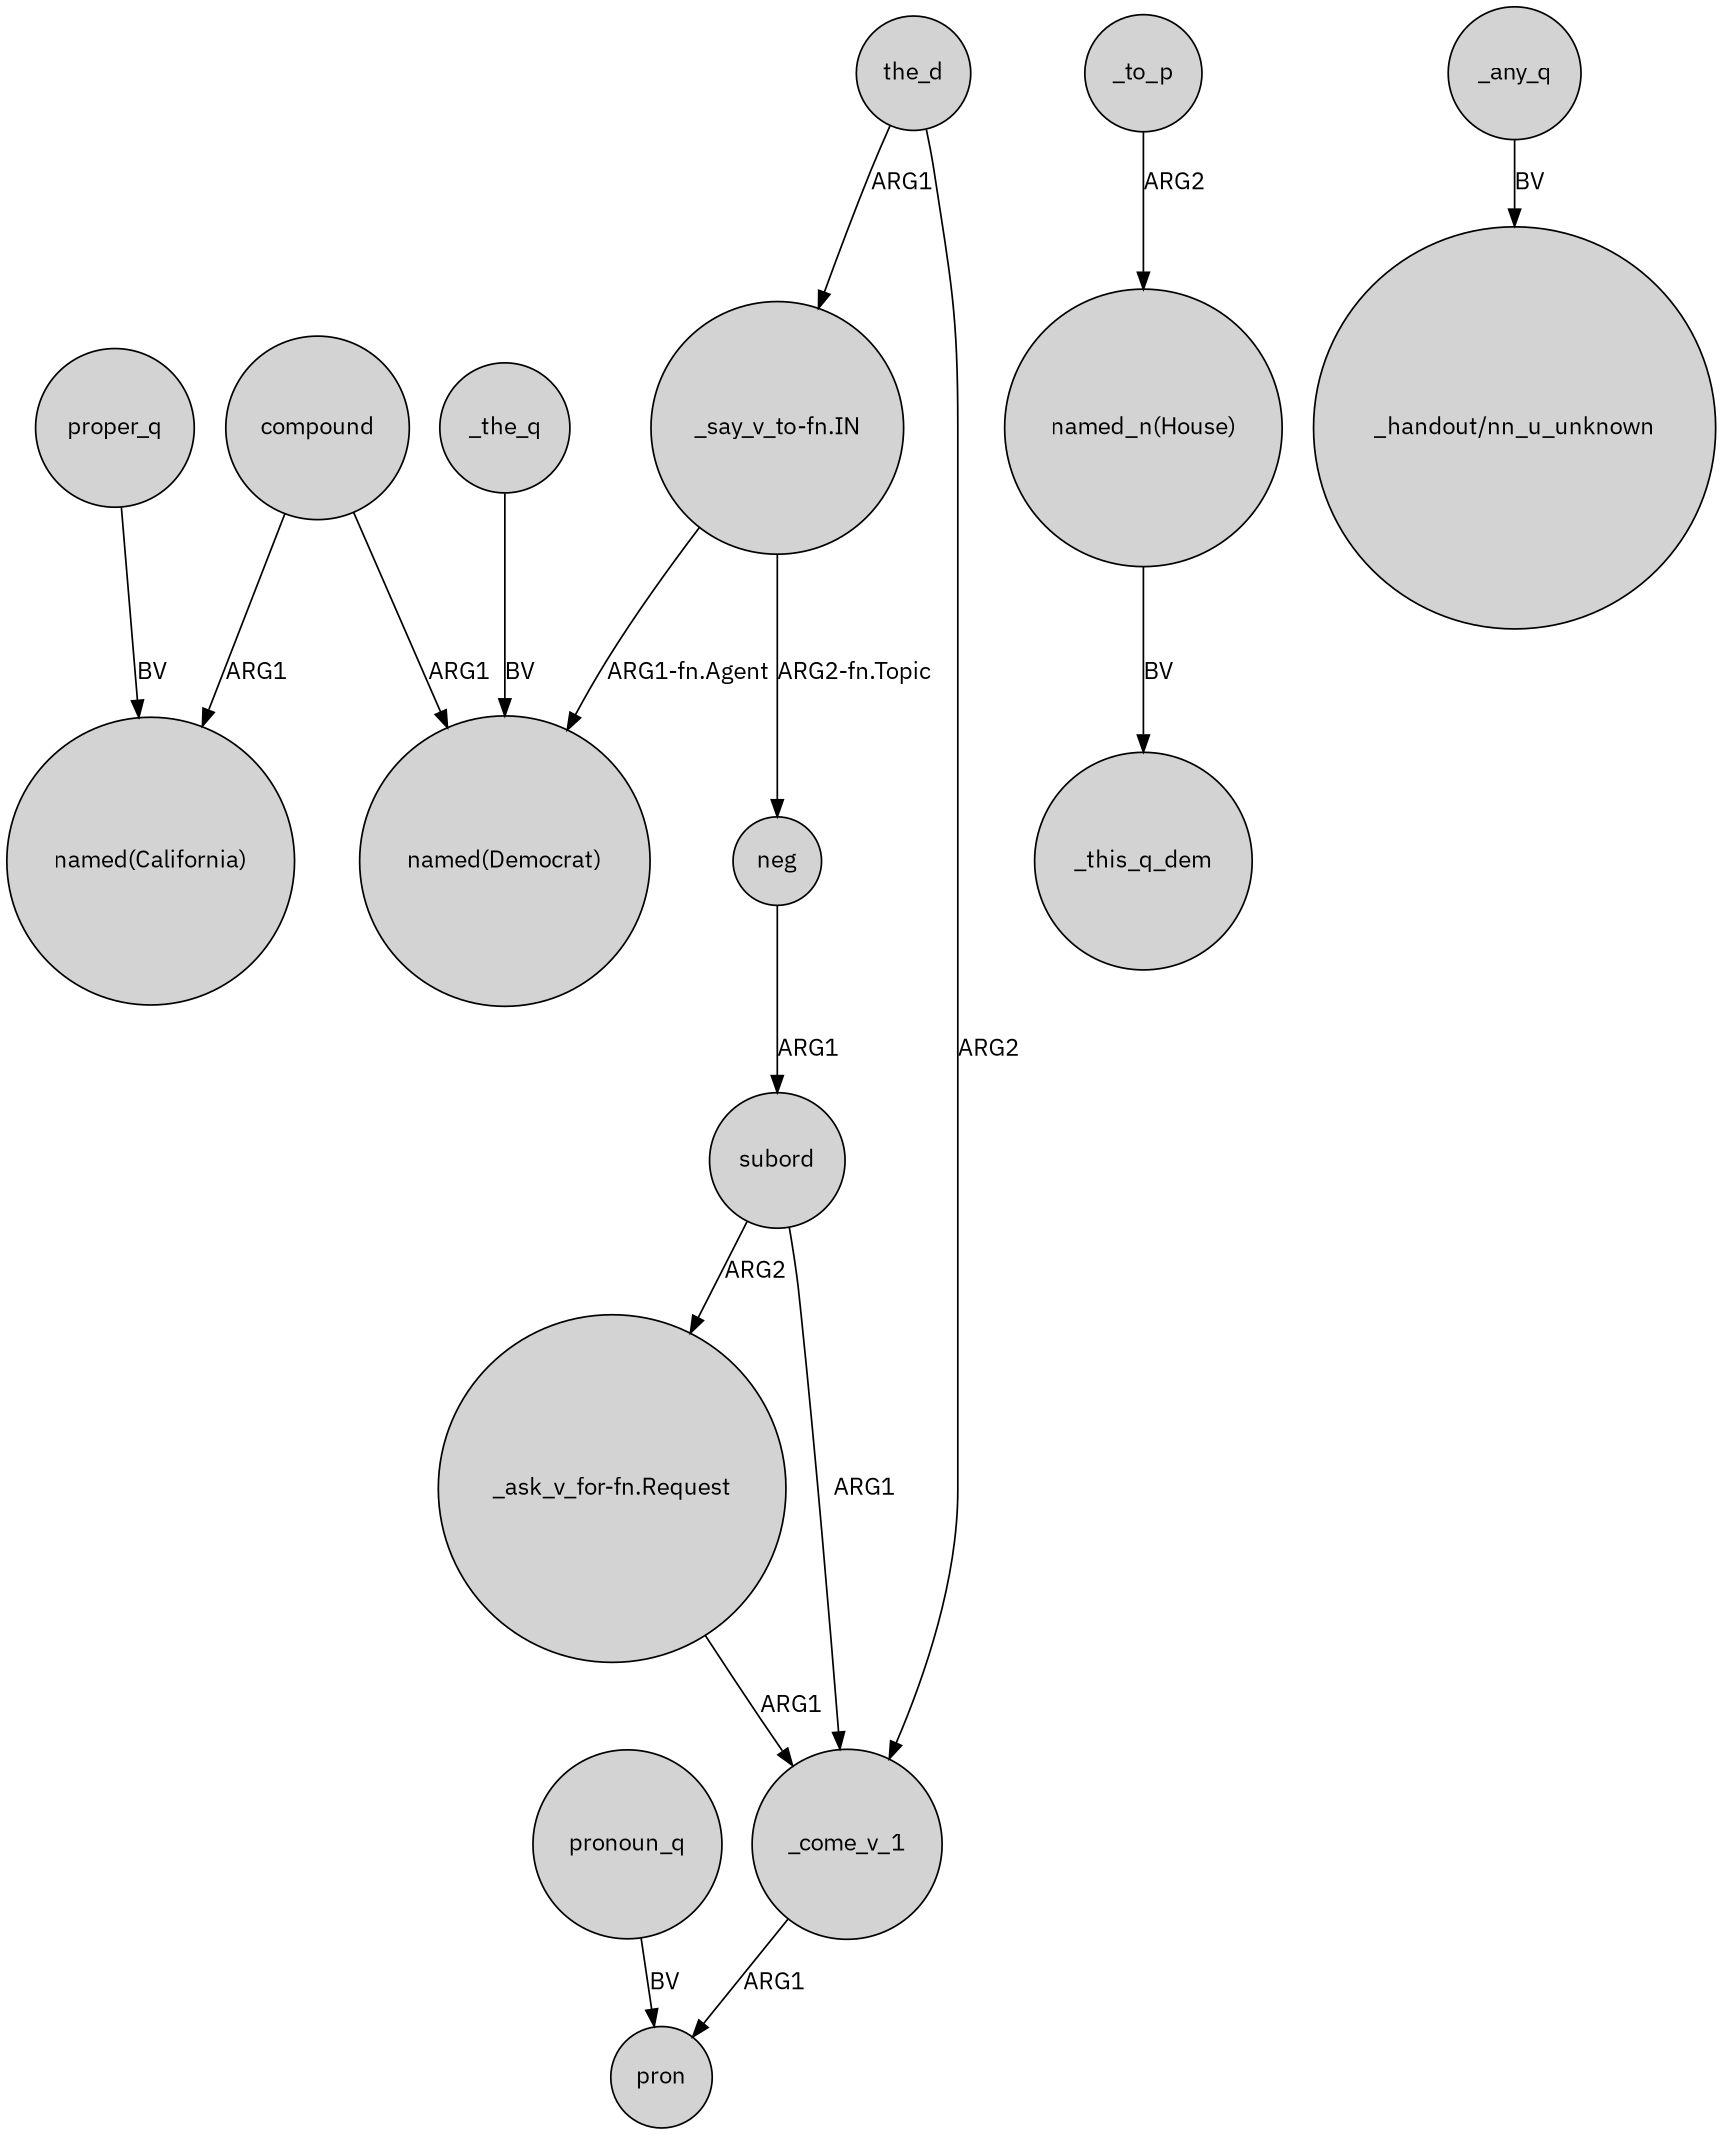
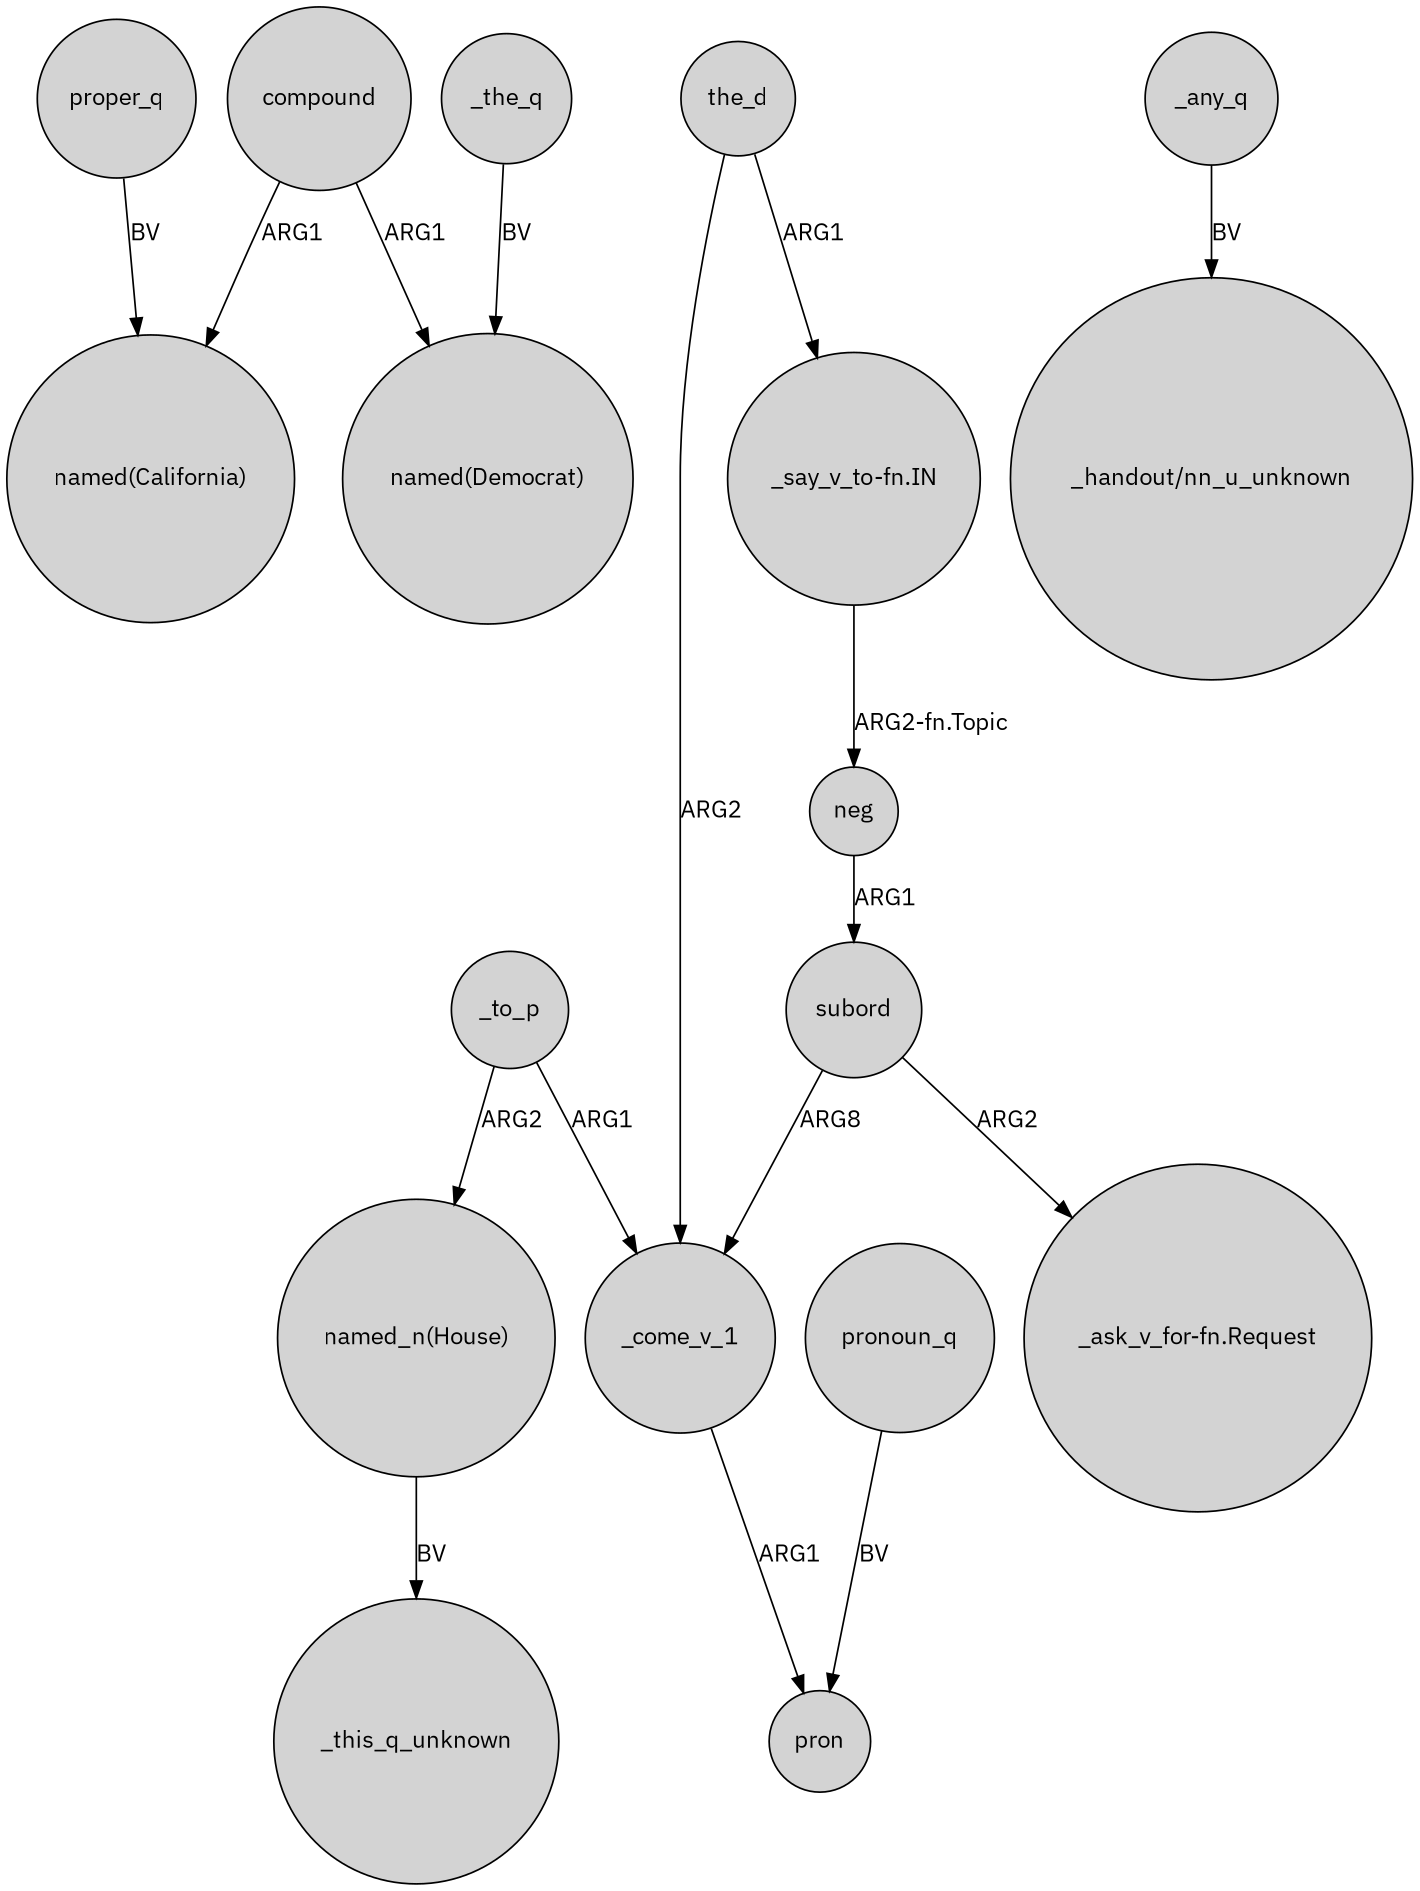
(634, 619) -> none
(1143, 861) -> (416, 1741)
(865, 1489) -> (831, 1121)
(744, 1693) -> (583, 1150)
